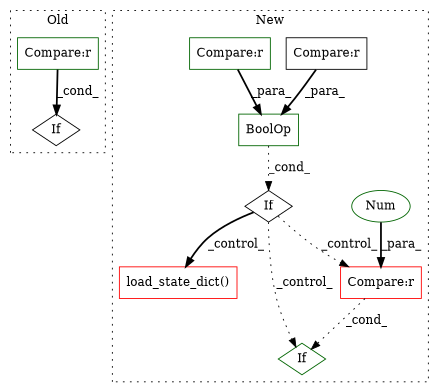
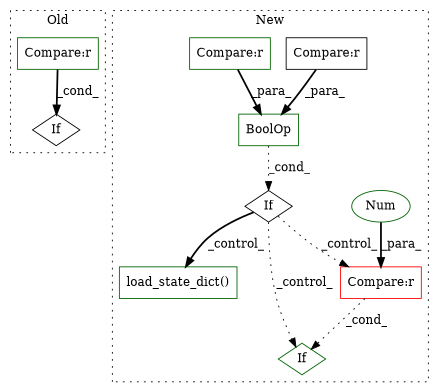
(178, 283) -> (178, 283)
